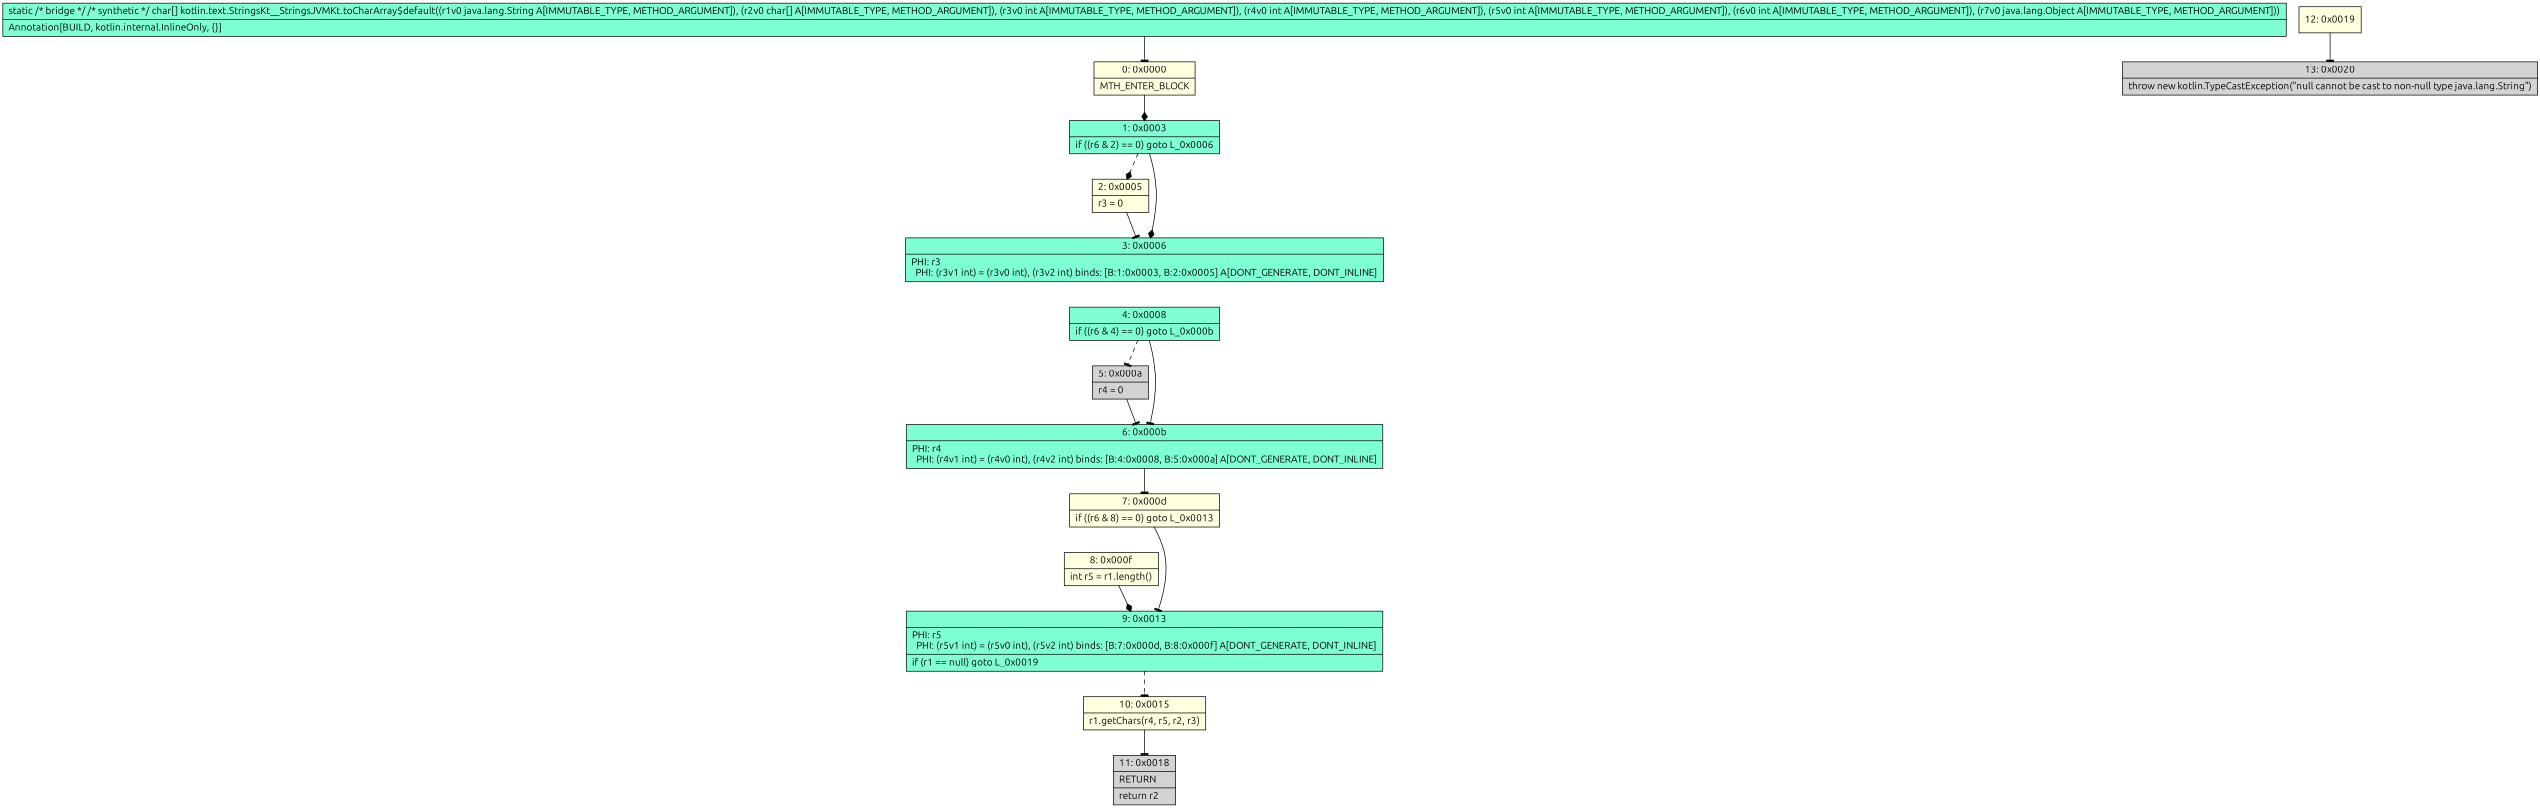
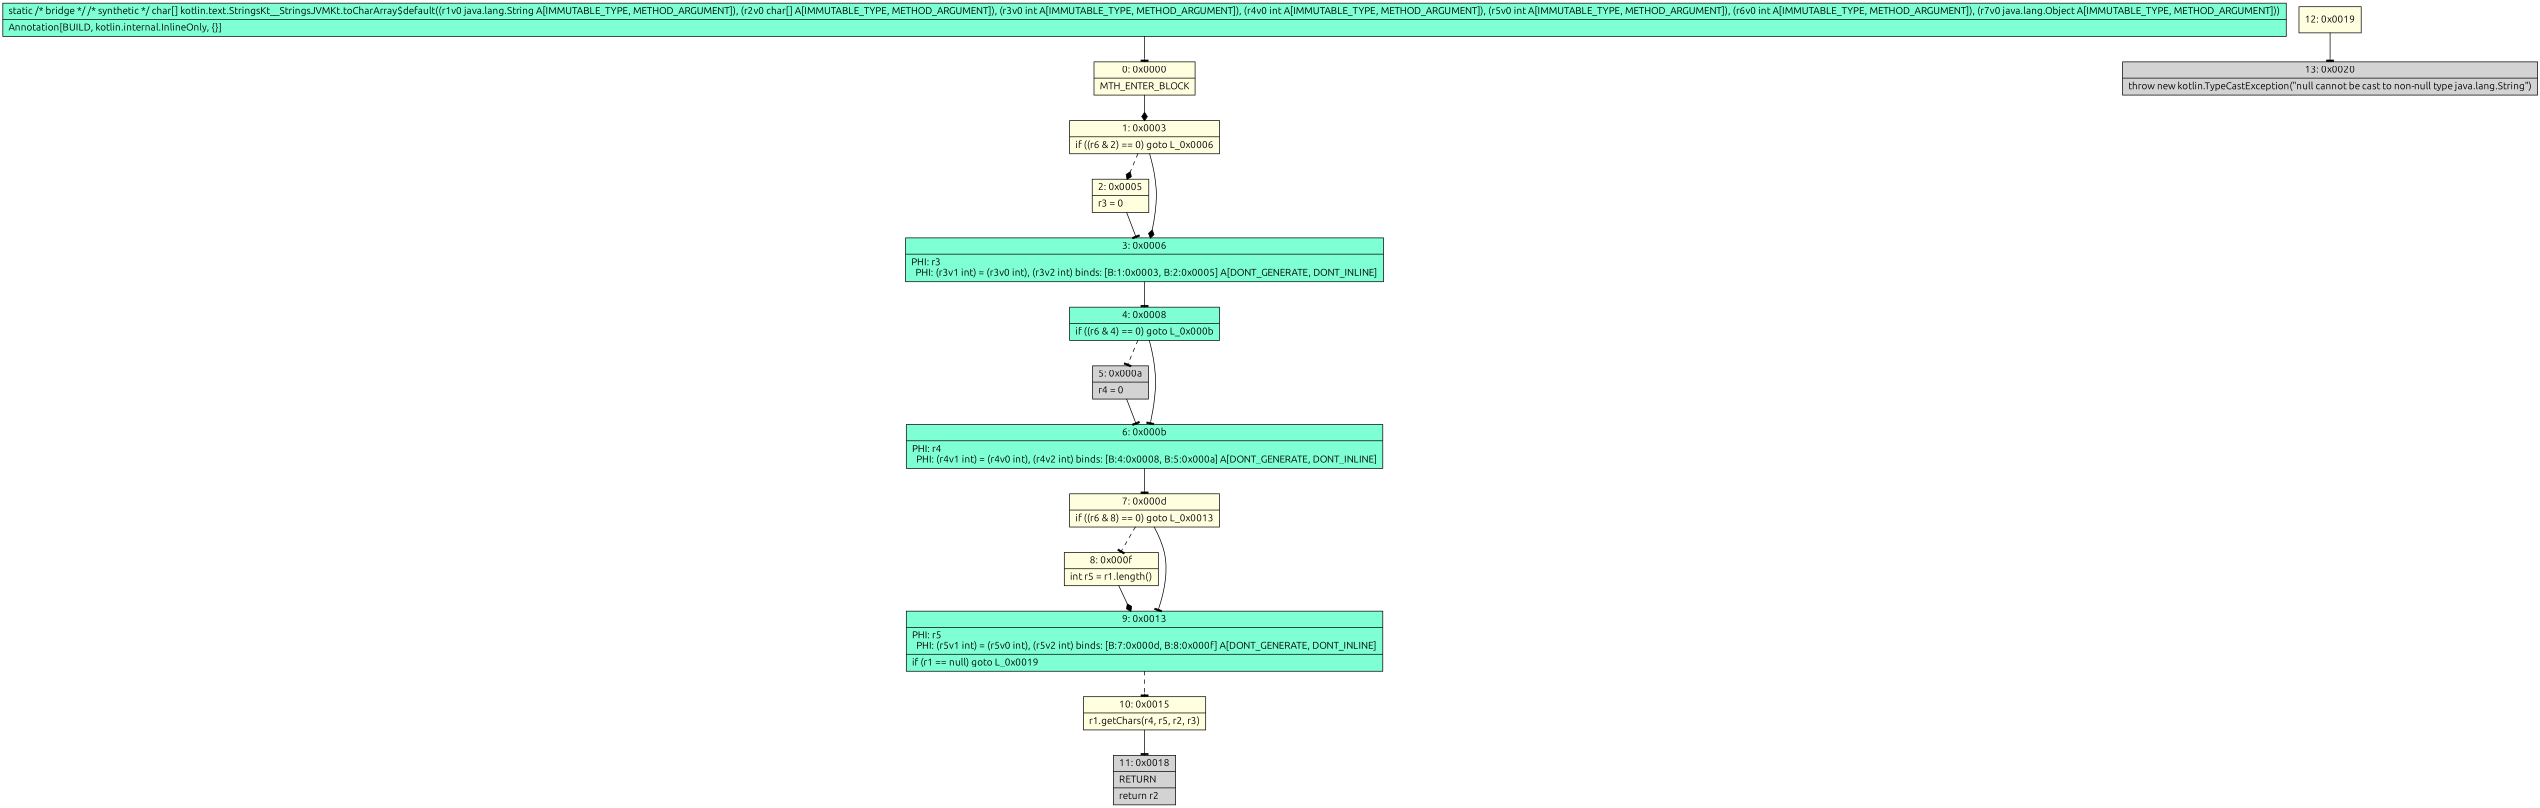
(1145, 137) -> (1145, 137)
none -> (1145, 293)
none -> (1129, 538)
